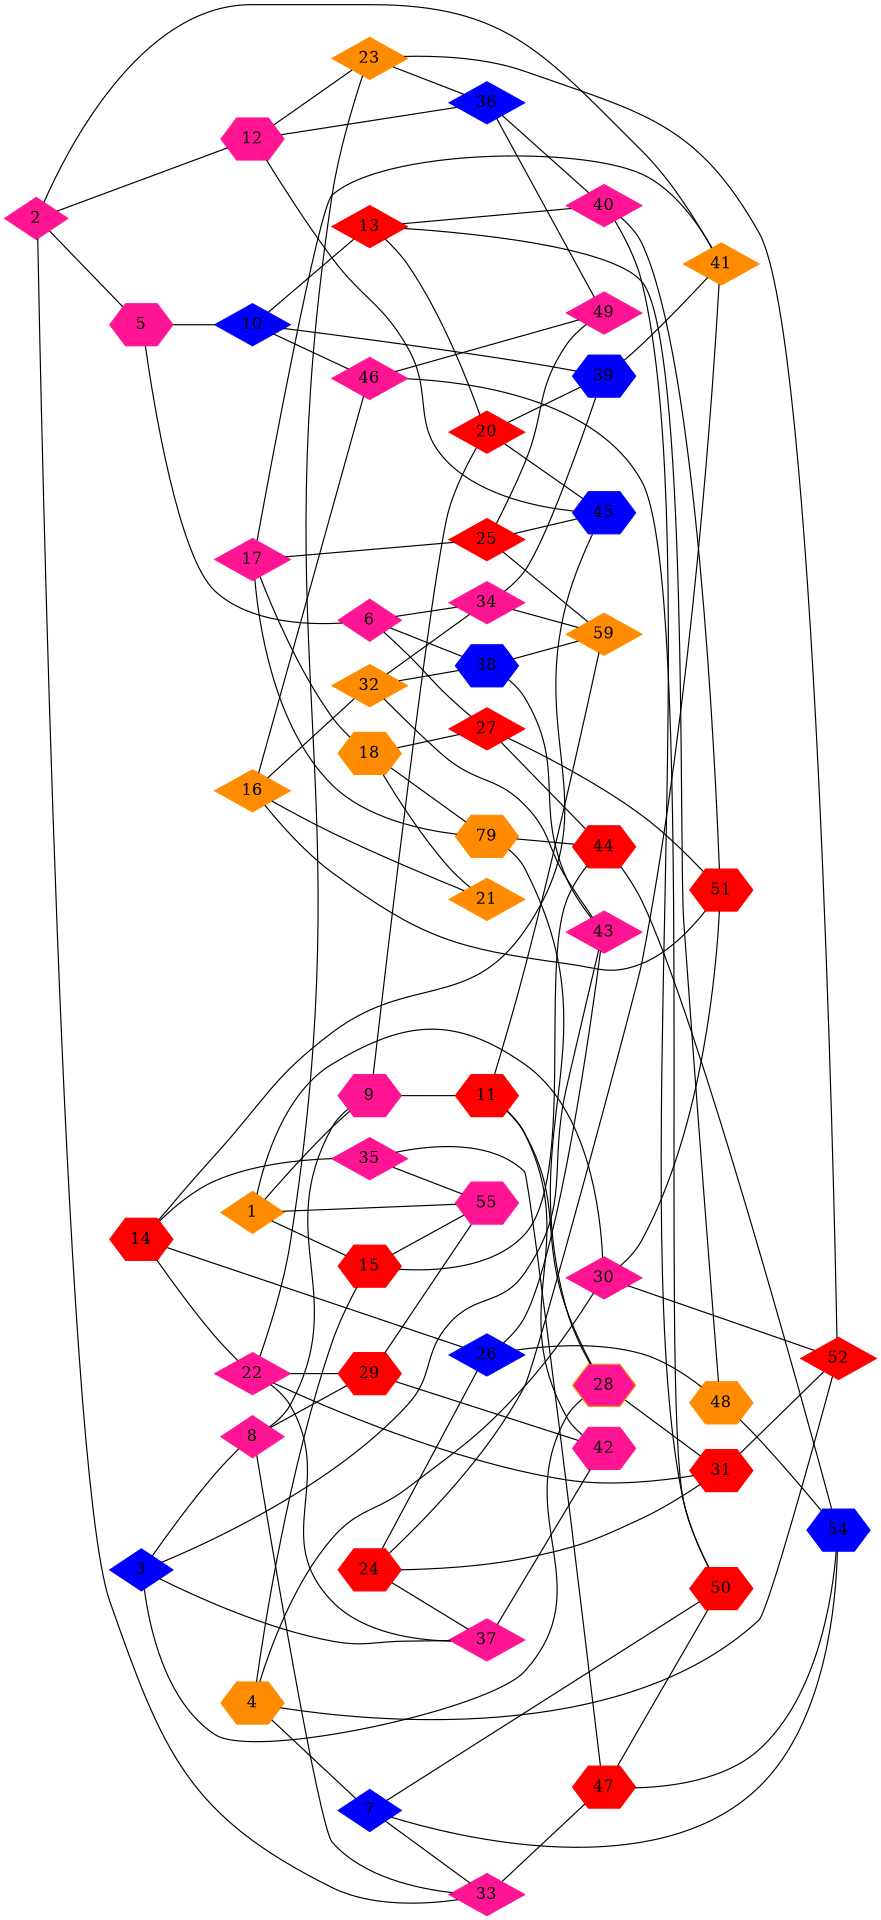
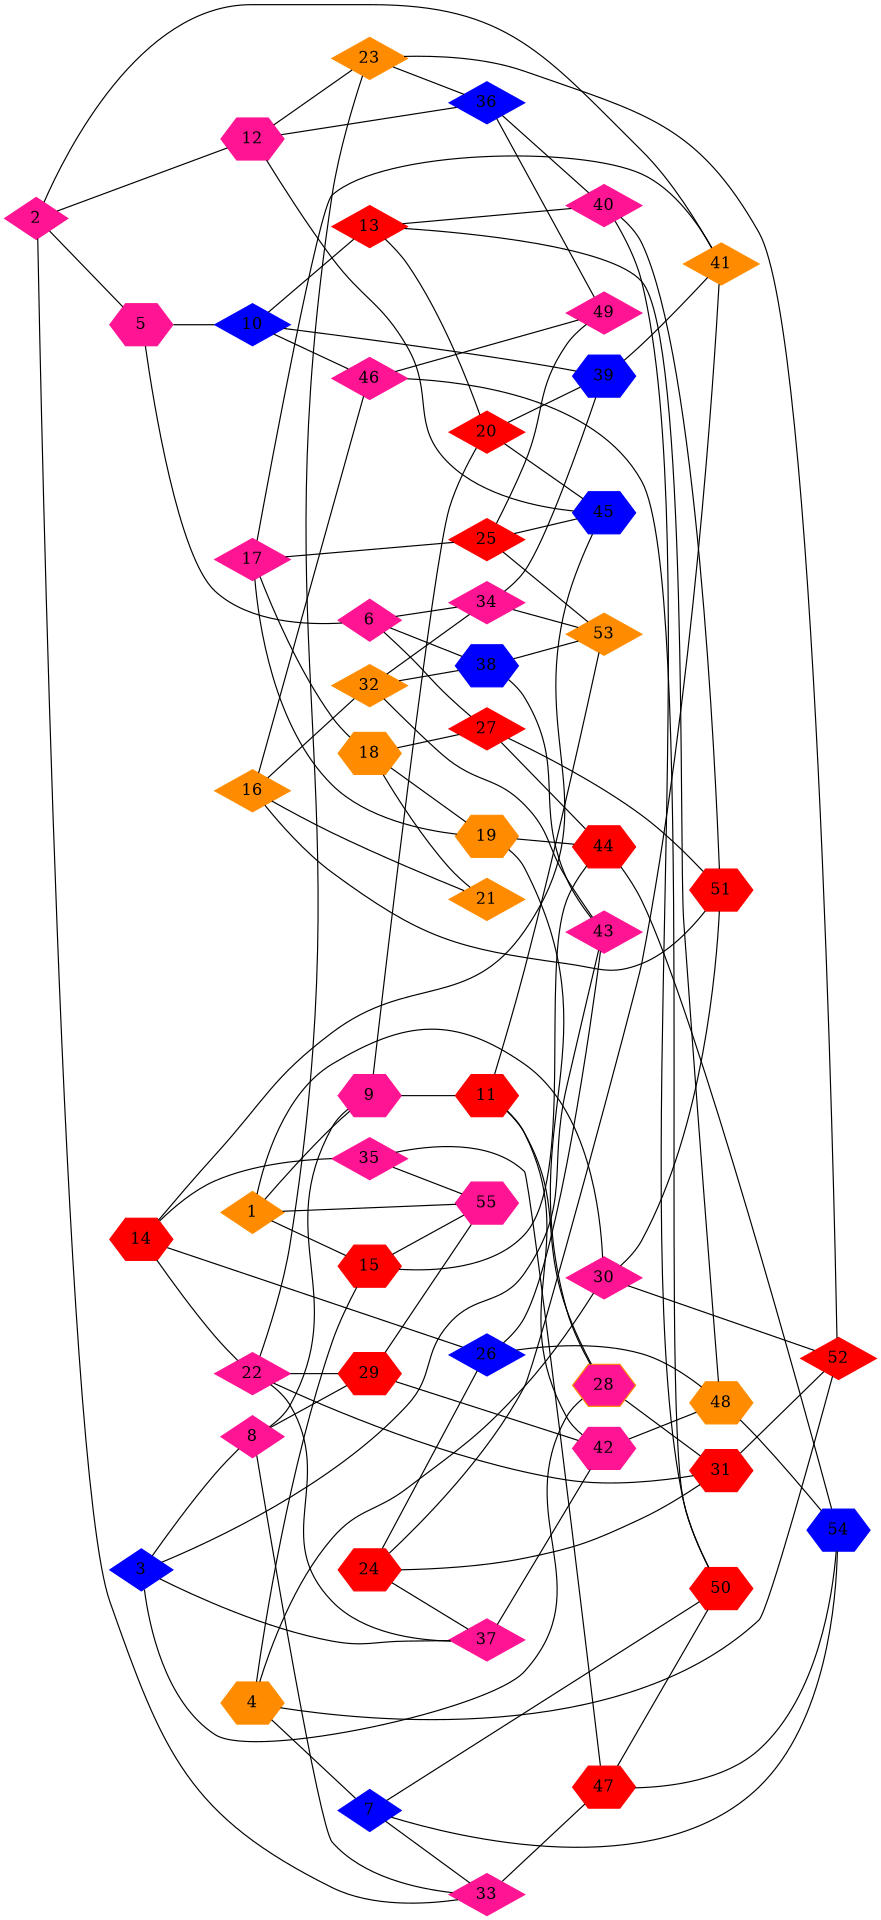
(604, 634) -> (604, 634)
(487, 836) -> (487, 836)
none -> (653, 1430)
